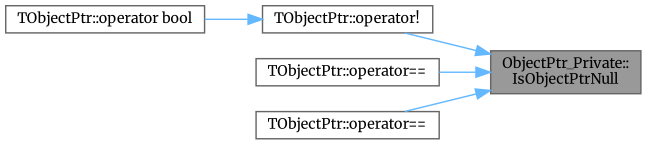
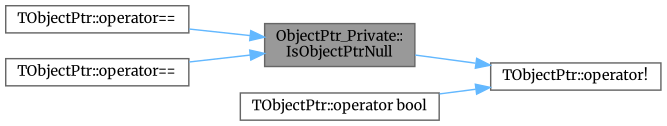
(441, 42) -> (445, 59)
